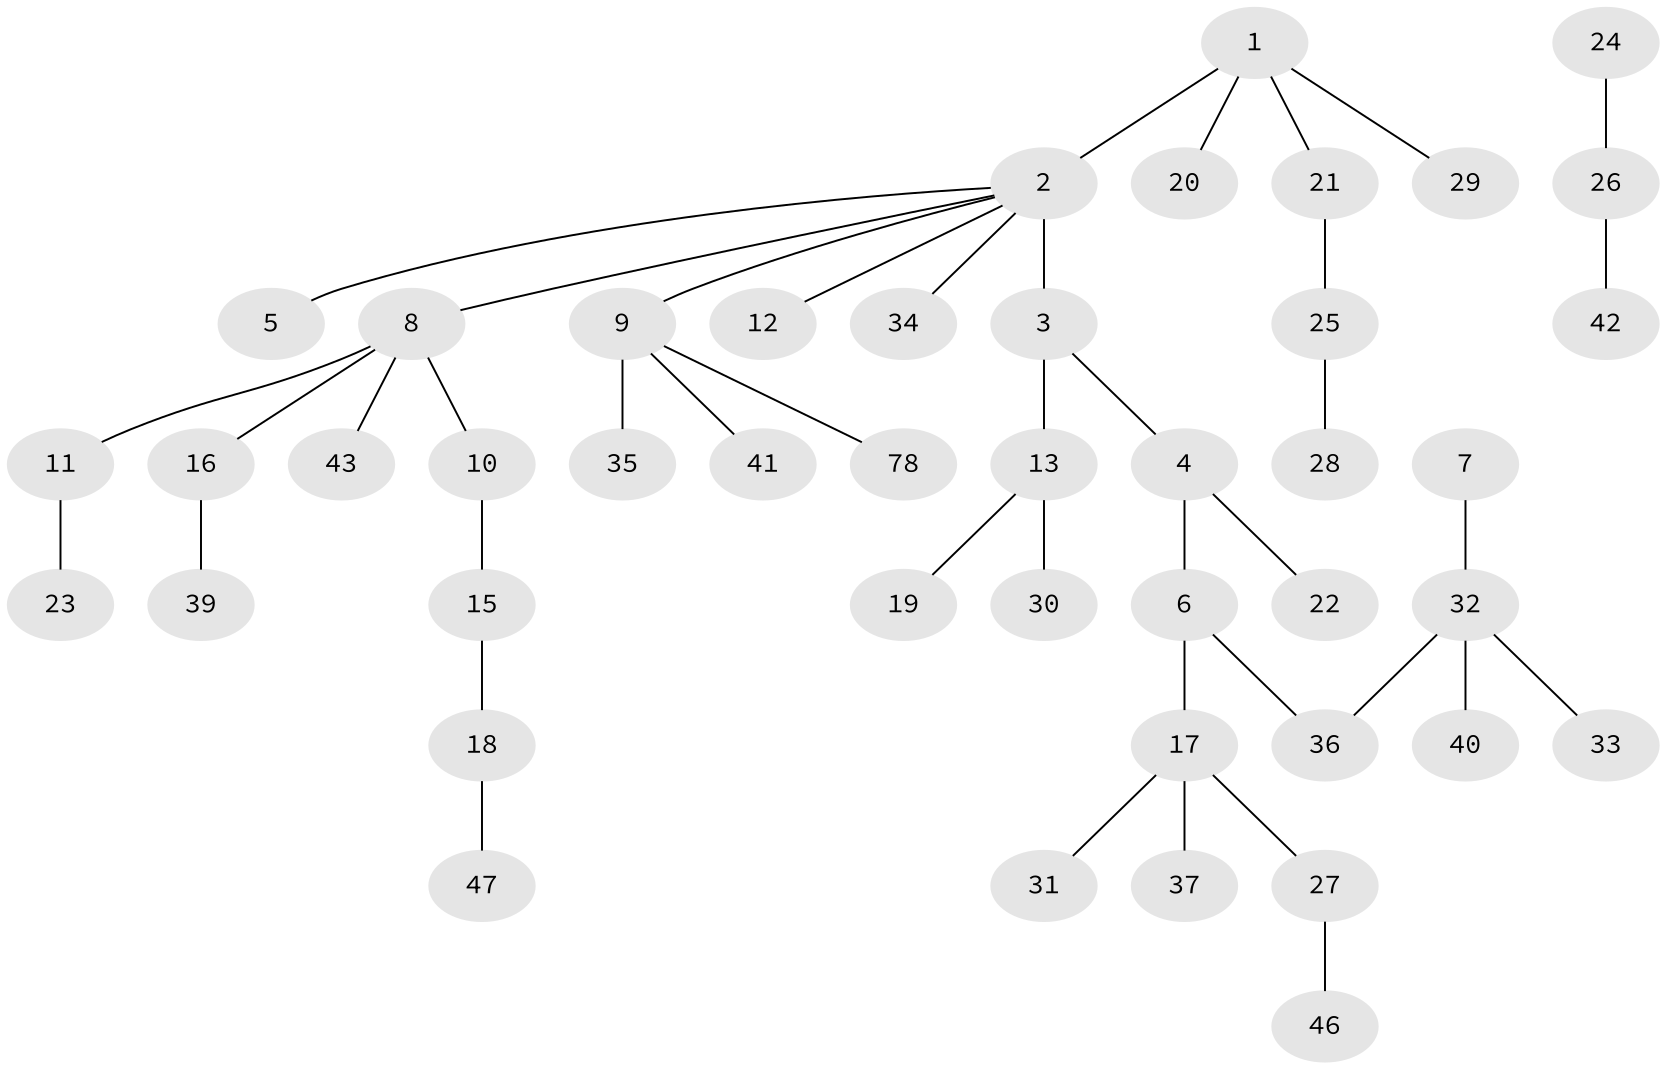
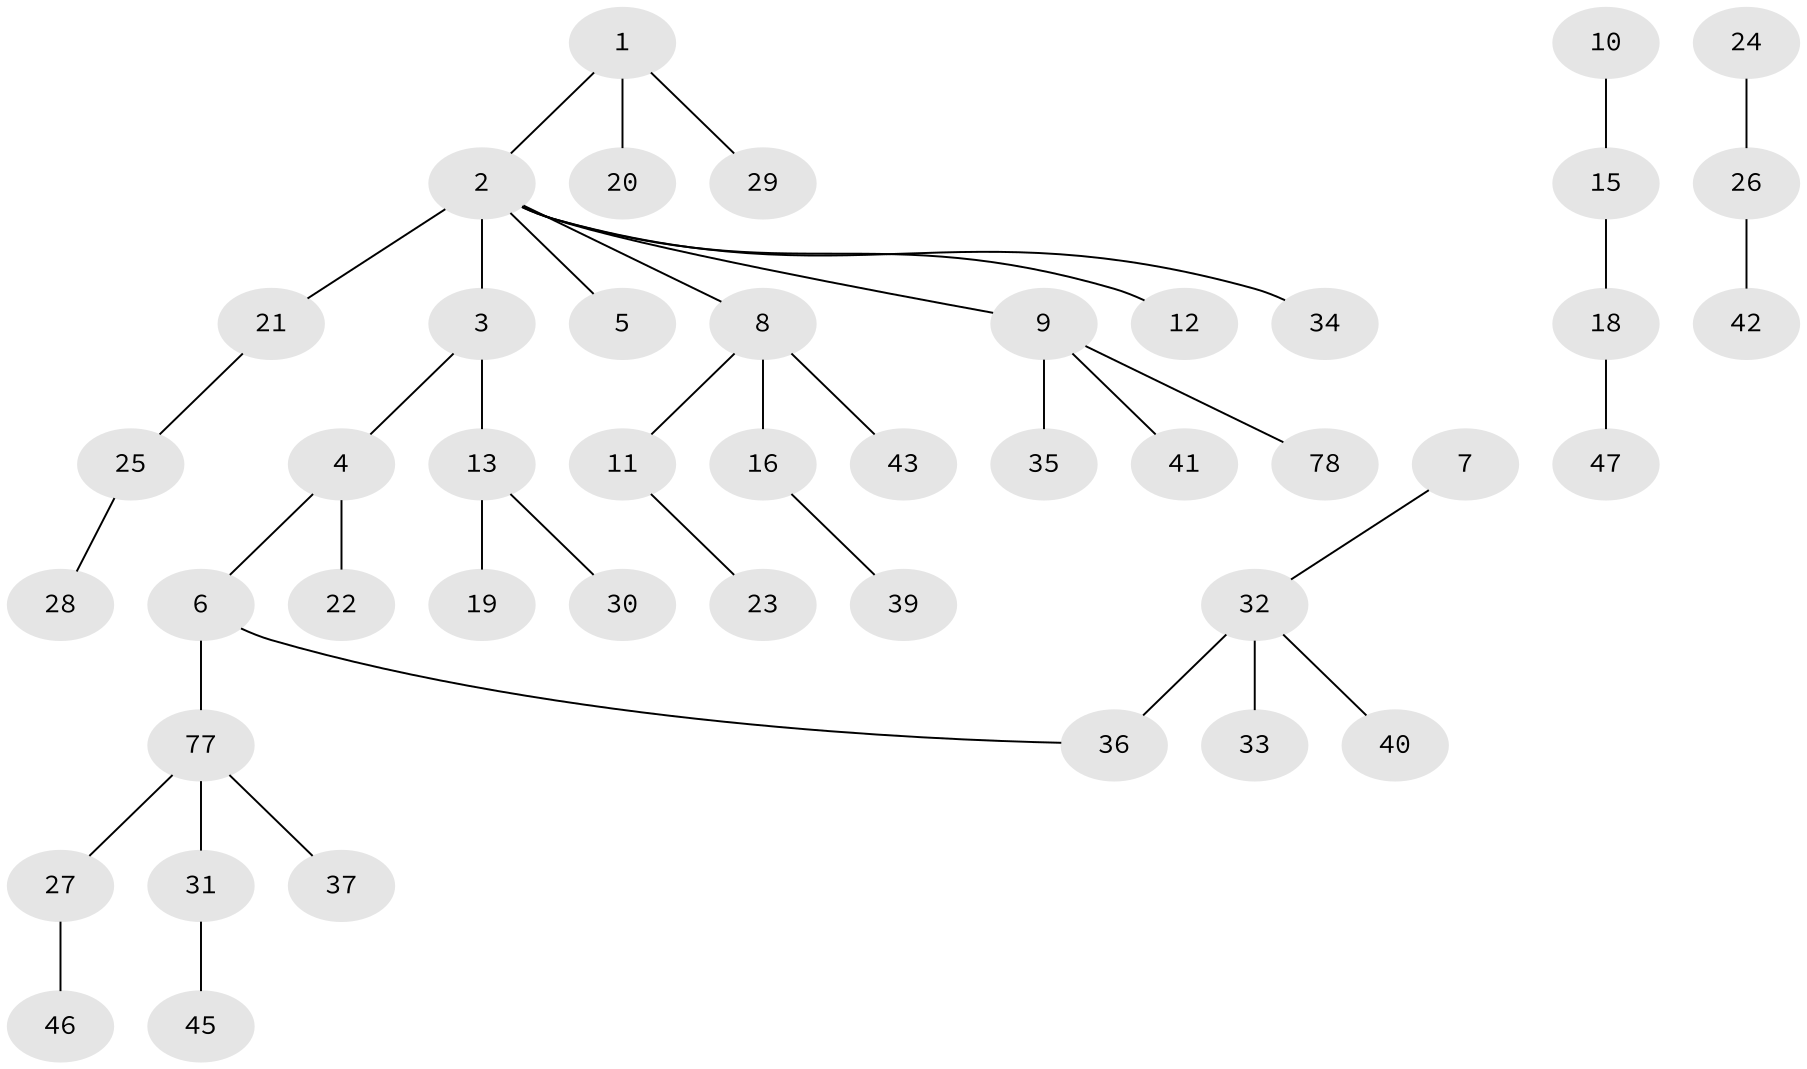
(1290, 113) -> (376, 254)
(447, 394) -> none
(1184, 745) -> (201, 745)
none -> (201, 1026)
